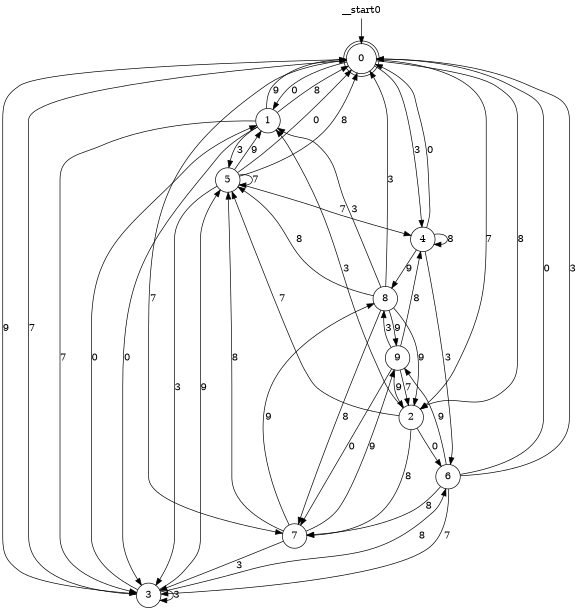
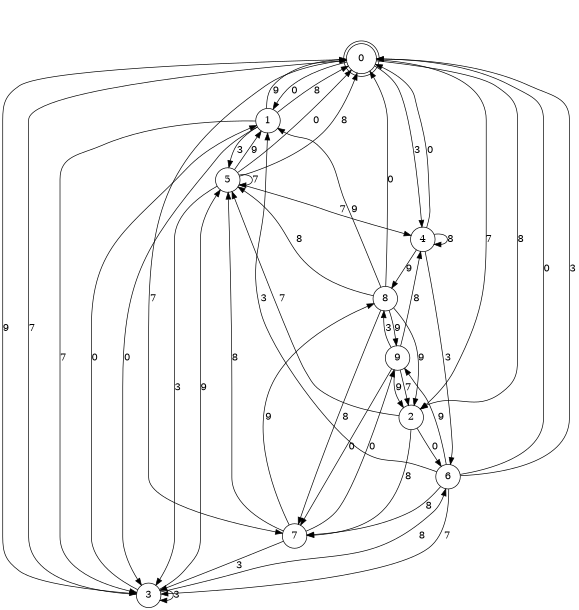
(361, 11) -> none
(391, 180) -> (391, 180)
(355, 210) -> (355, 210)
(342, 272) -> (277, 348)
(372, 447) -> (372, 447)
